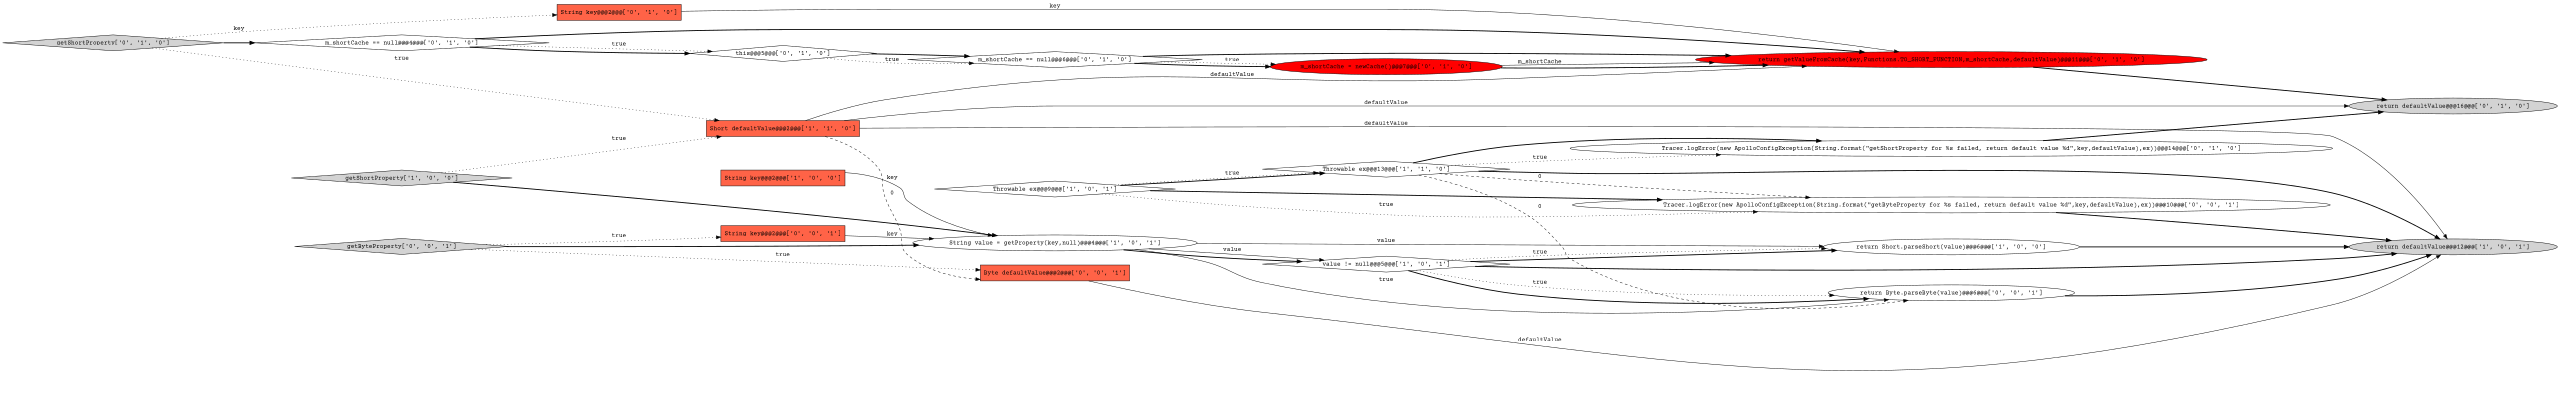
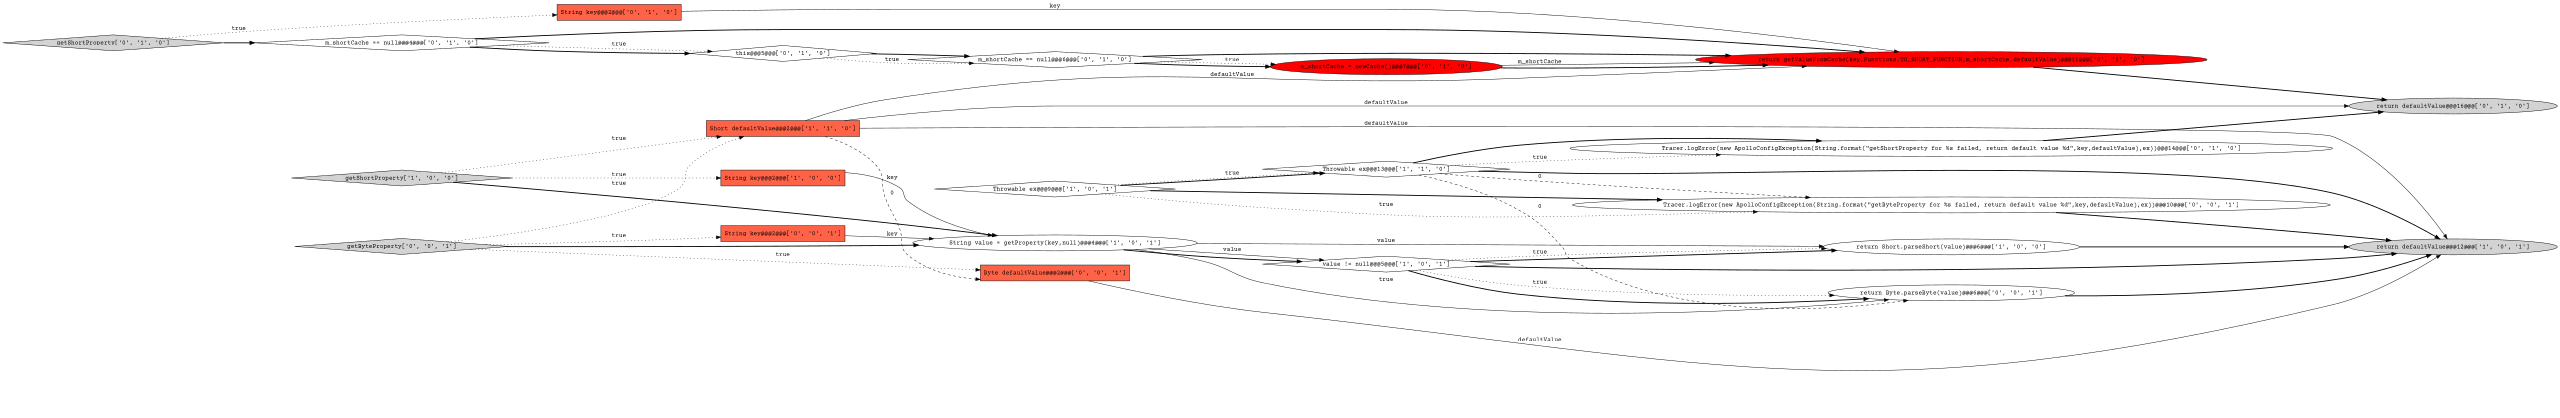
(239, 28) -> (239, 28)
(433, 84) -> (607, 216)
none -> (614, 178)
